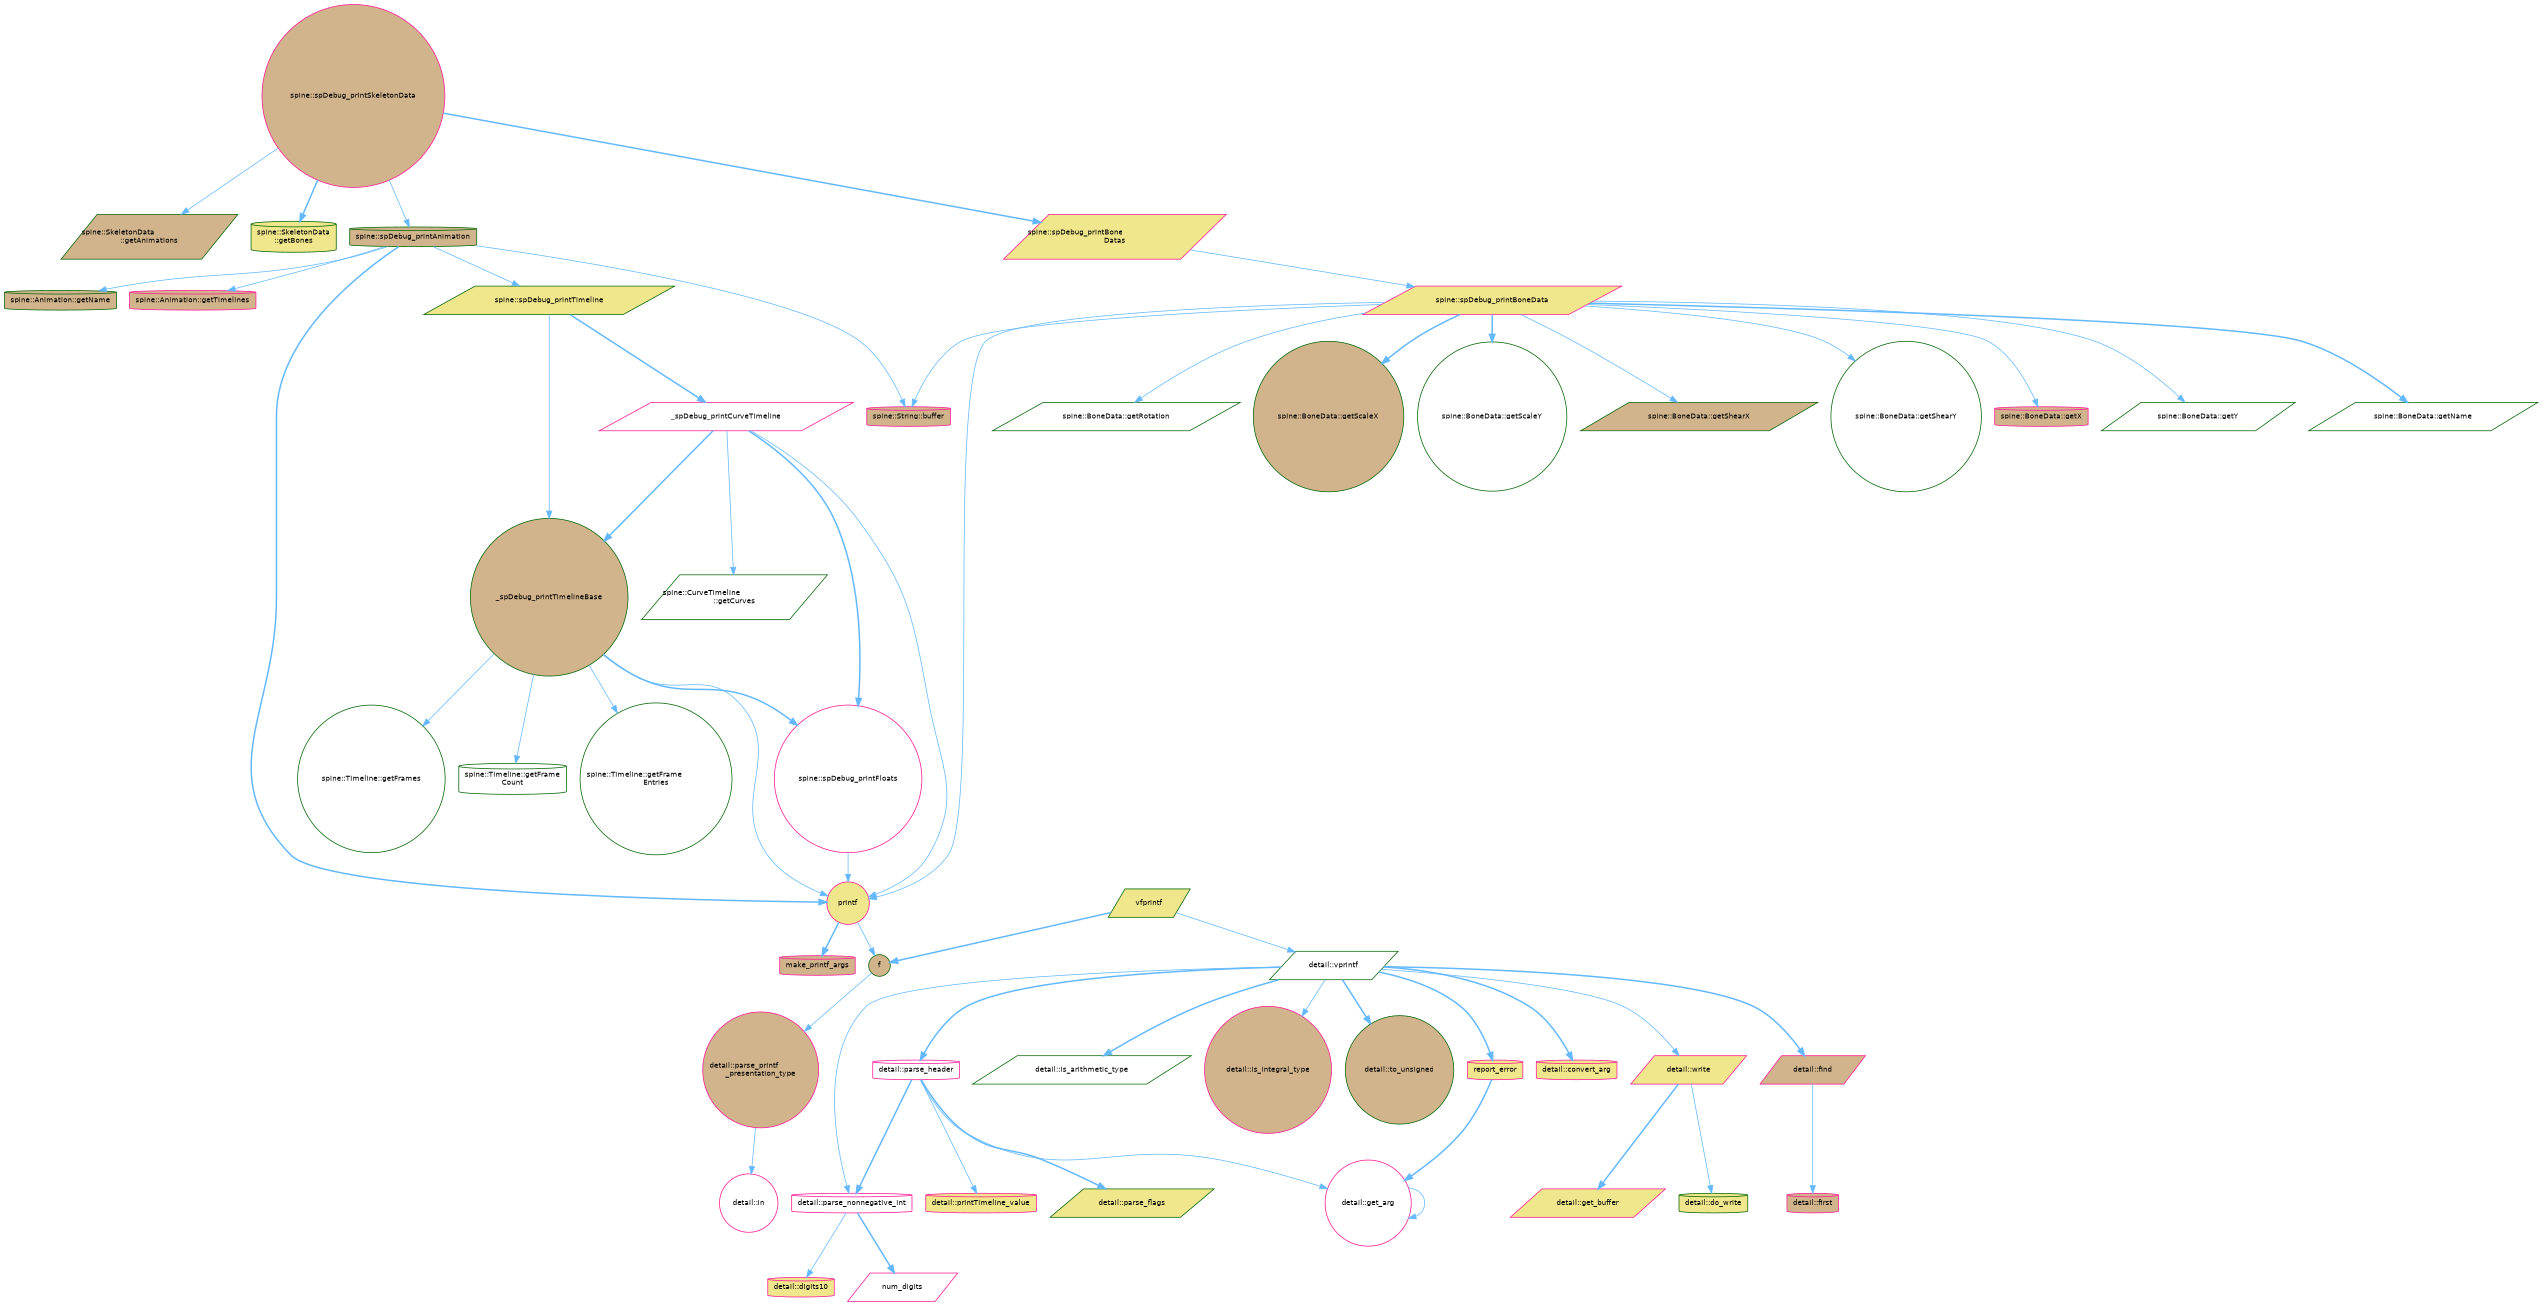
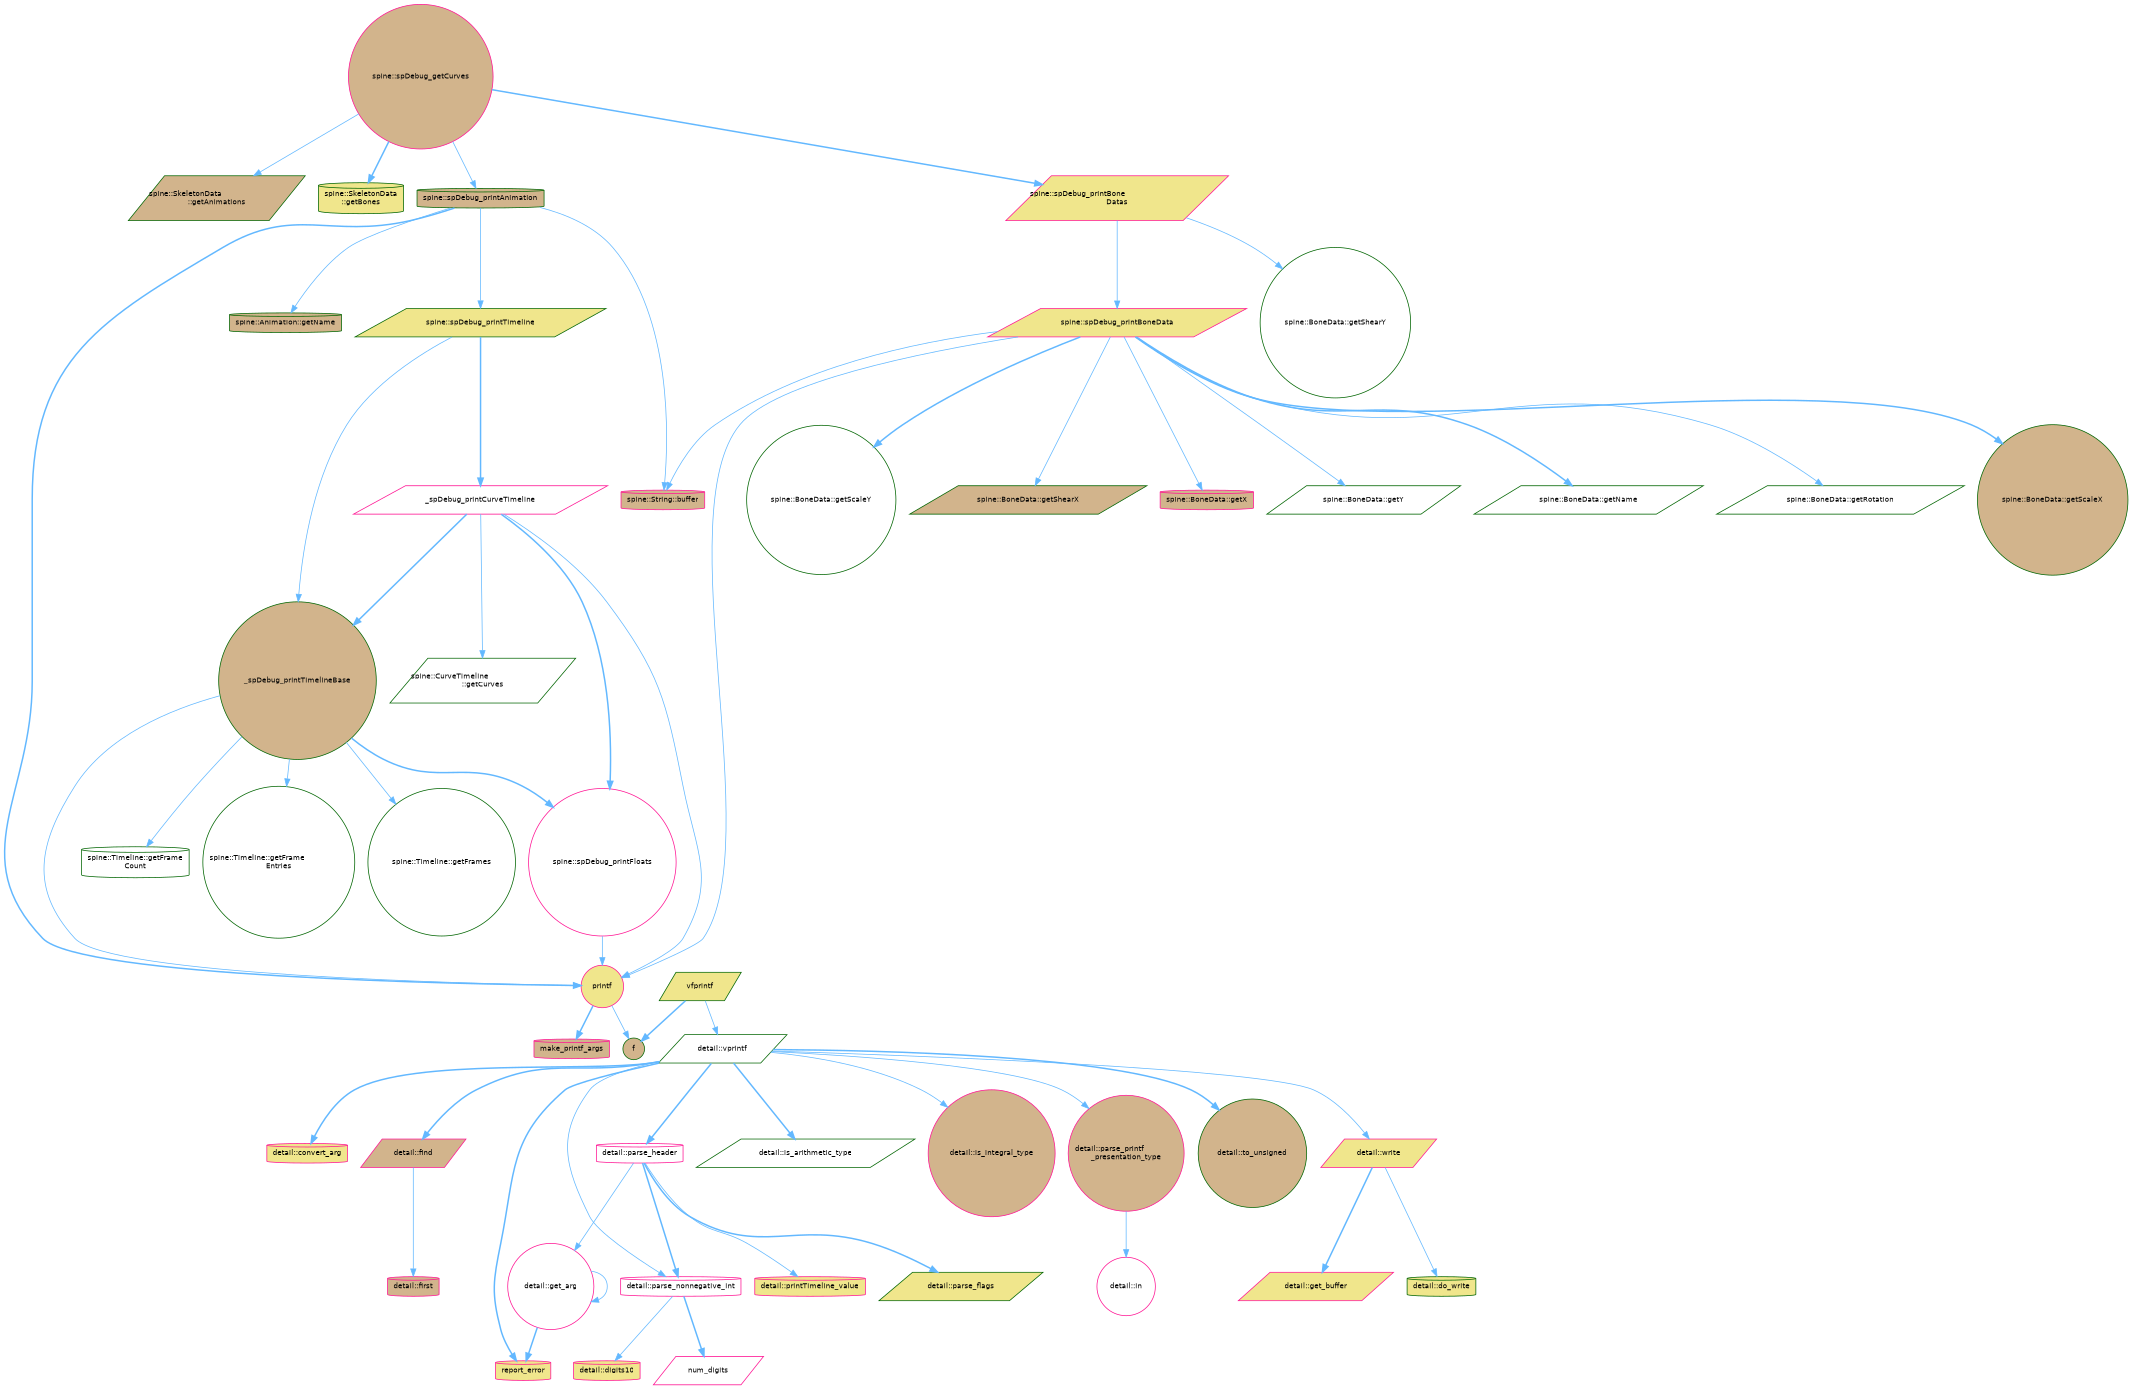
(353, 96) -> (421, 77)
(193, 300) -> none
(1720, 319) -> (1234, 237)
(841, 1000) -> (931, 1064)
(1460, 1135) -> (533, 1341)
